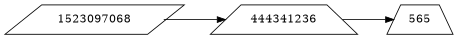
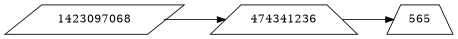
(95, 20) -> (95, 20)
(284, 20) -> (284, 20)
